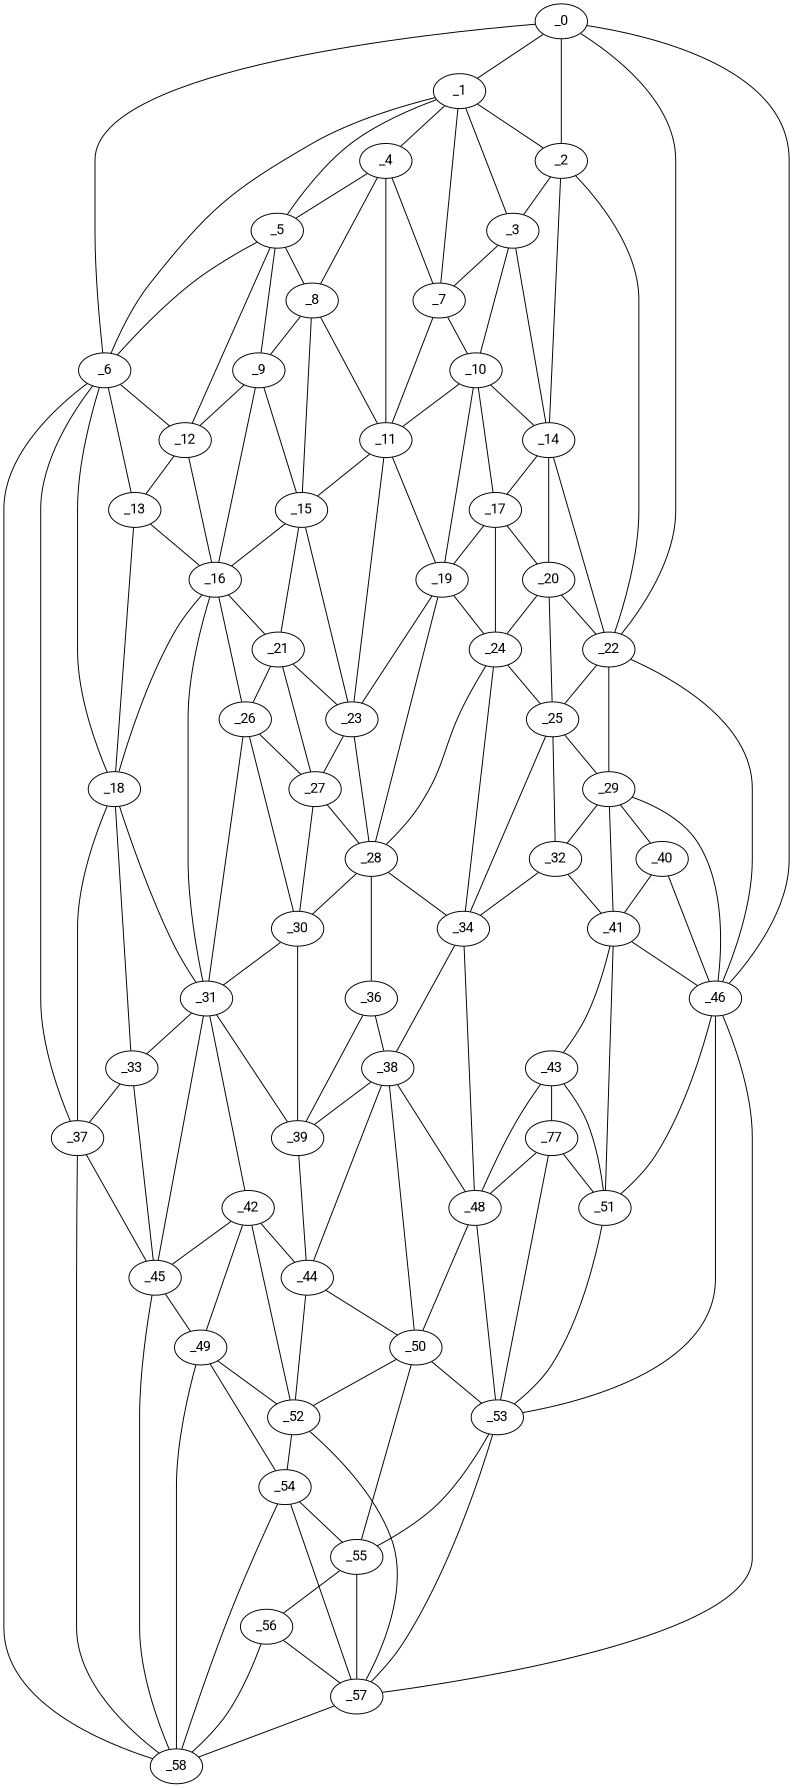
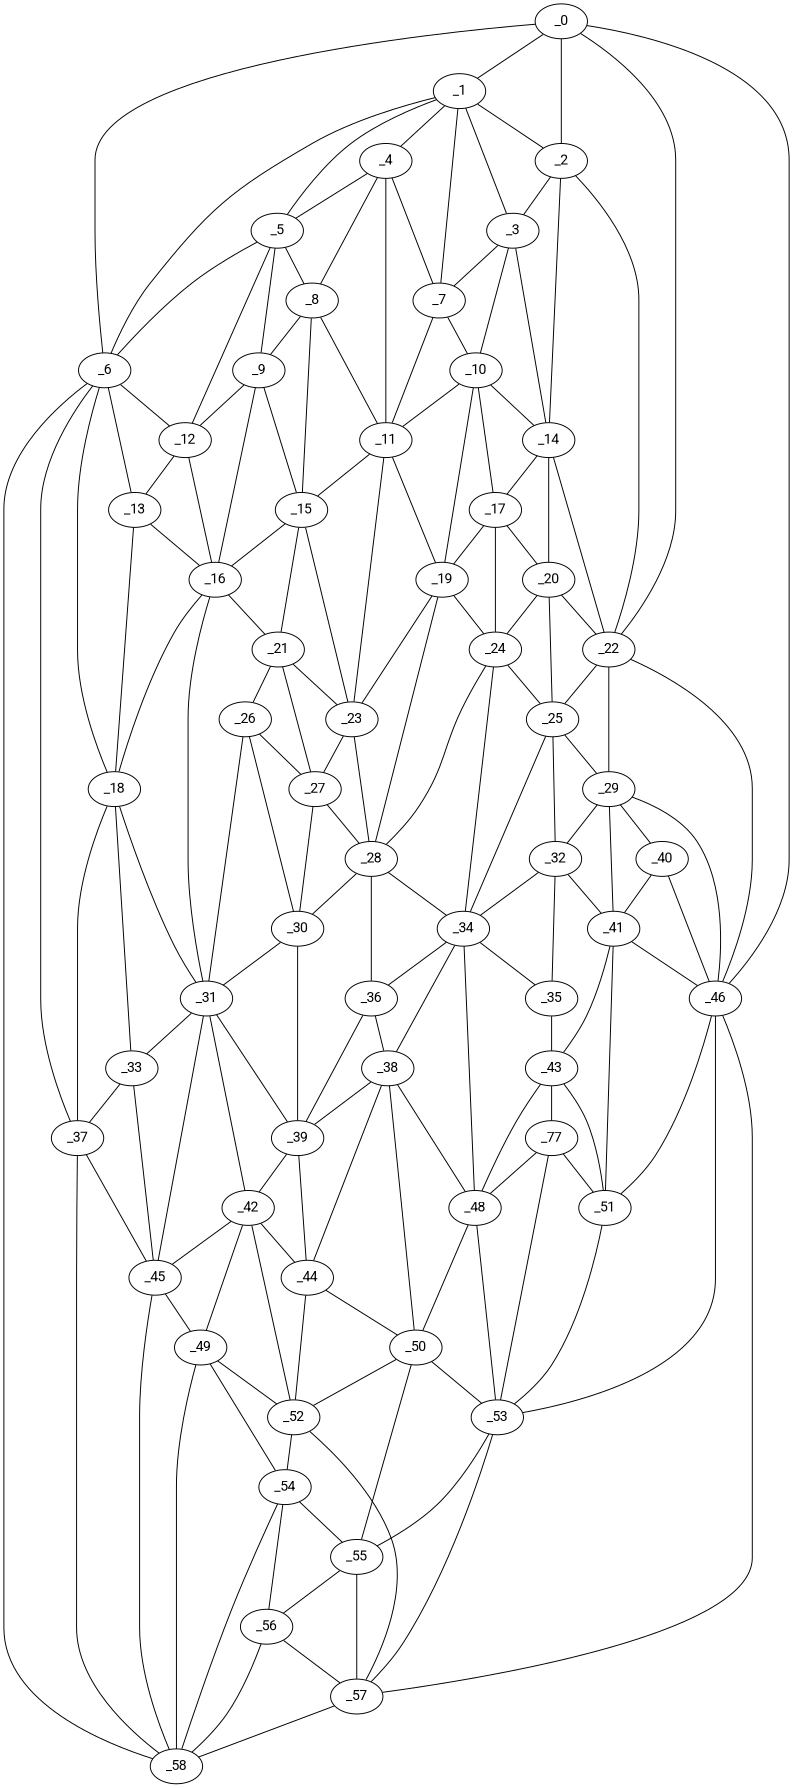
(230, 649) -> none
none -> (417, 964)
none -> (552, 999)
none -> (273, 1173)
(322, 1596) -> (276, 1557)
